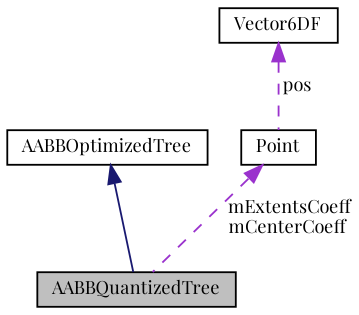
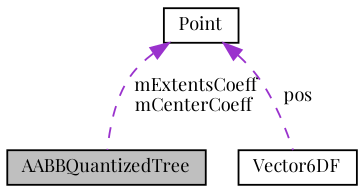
(279, 96) -> (272, 99)
(107, 147) -> none
